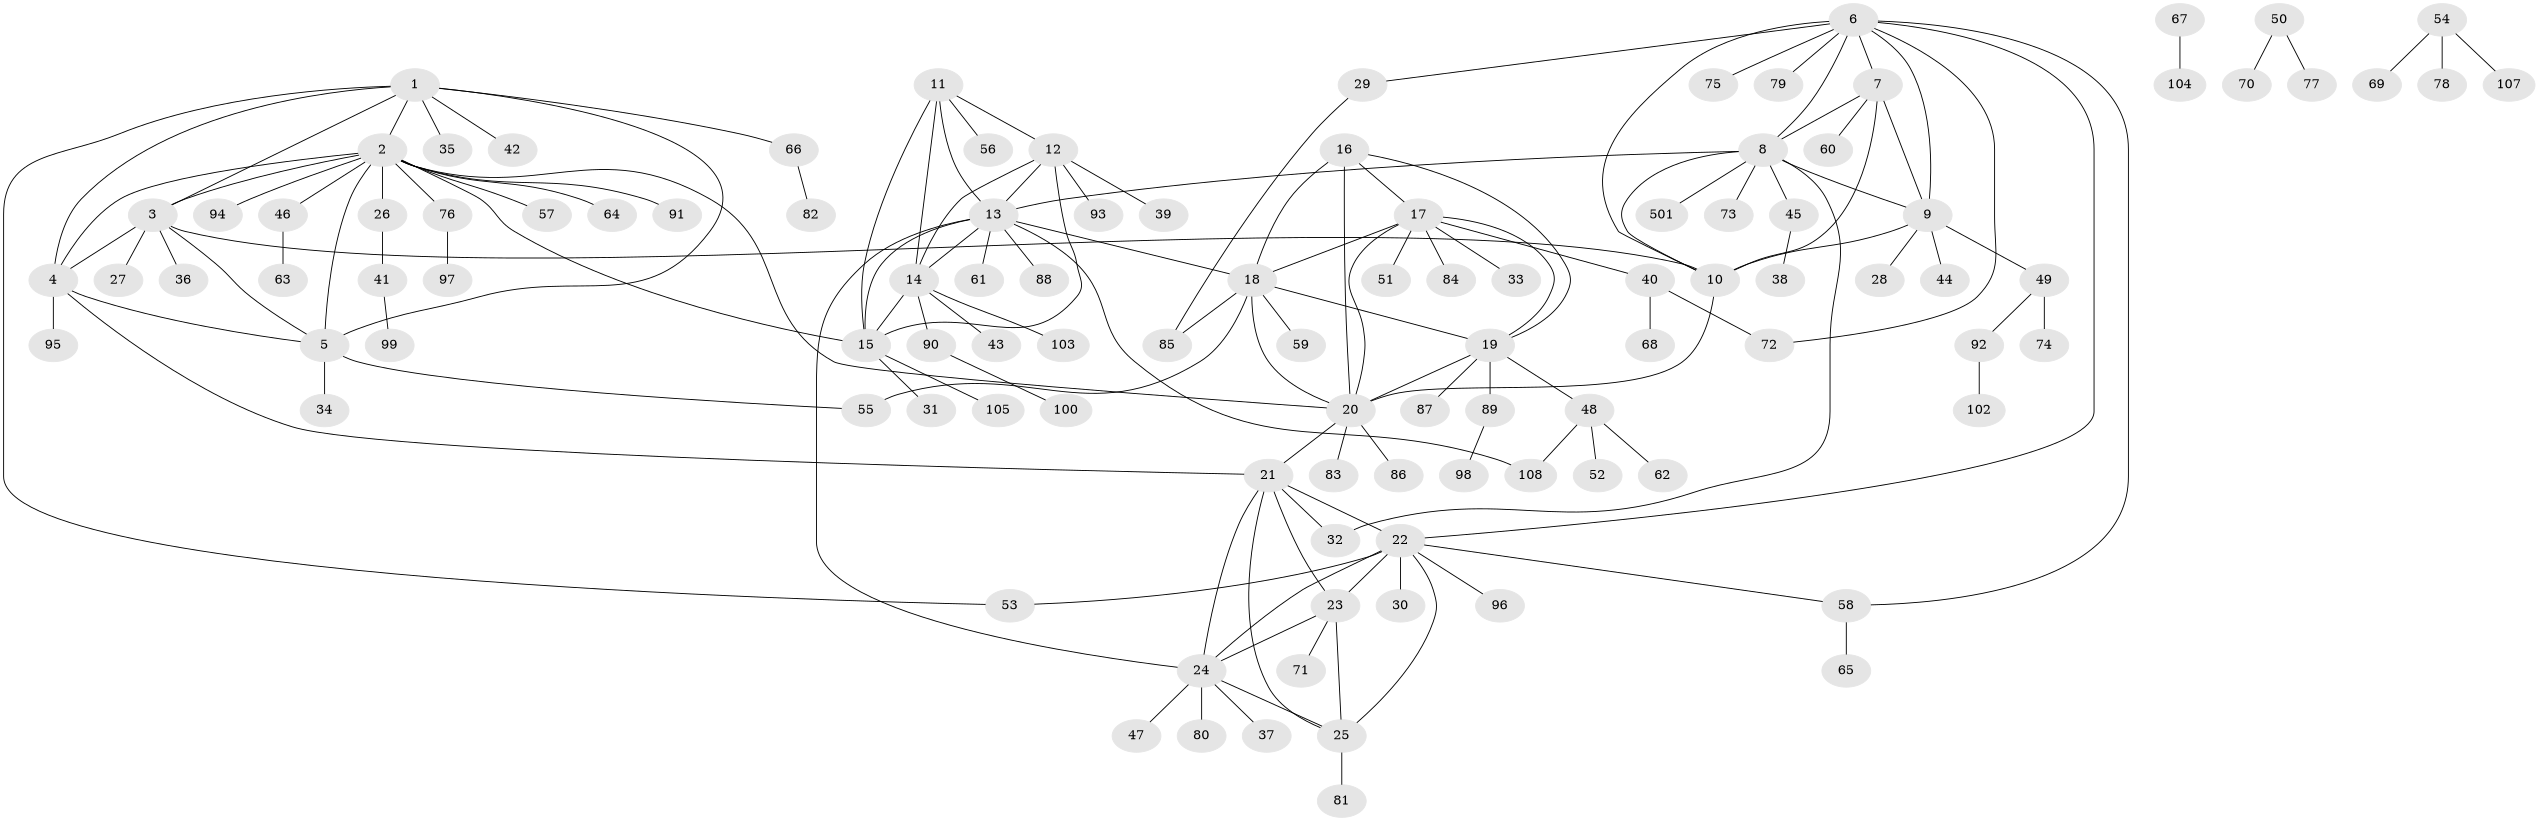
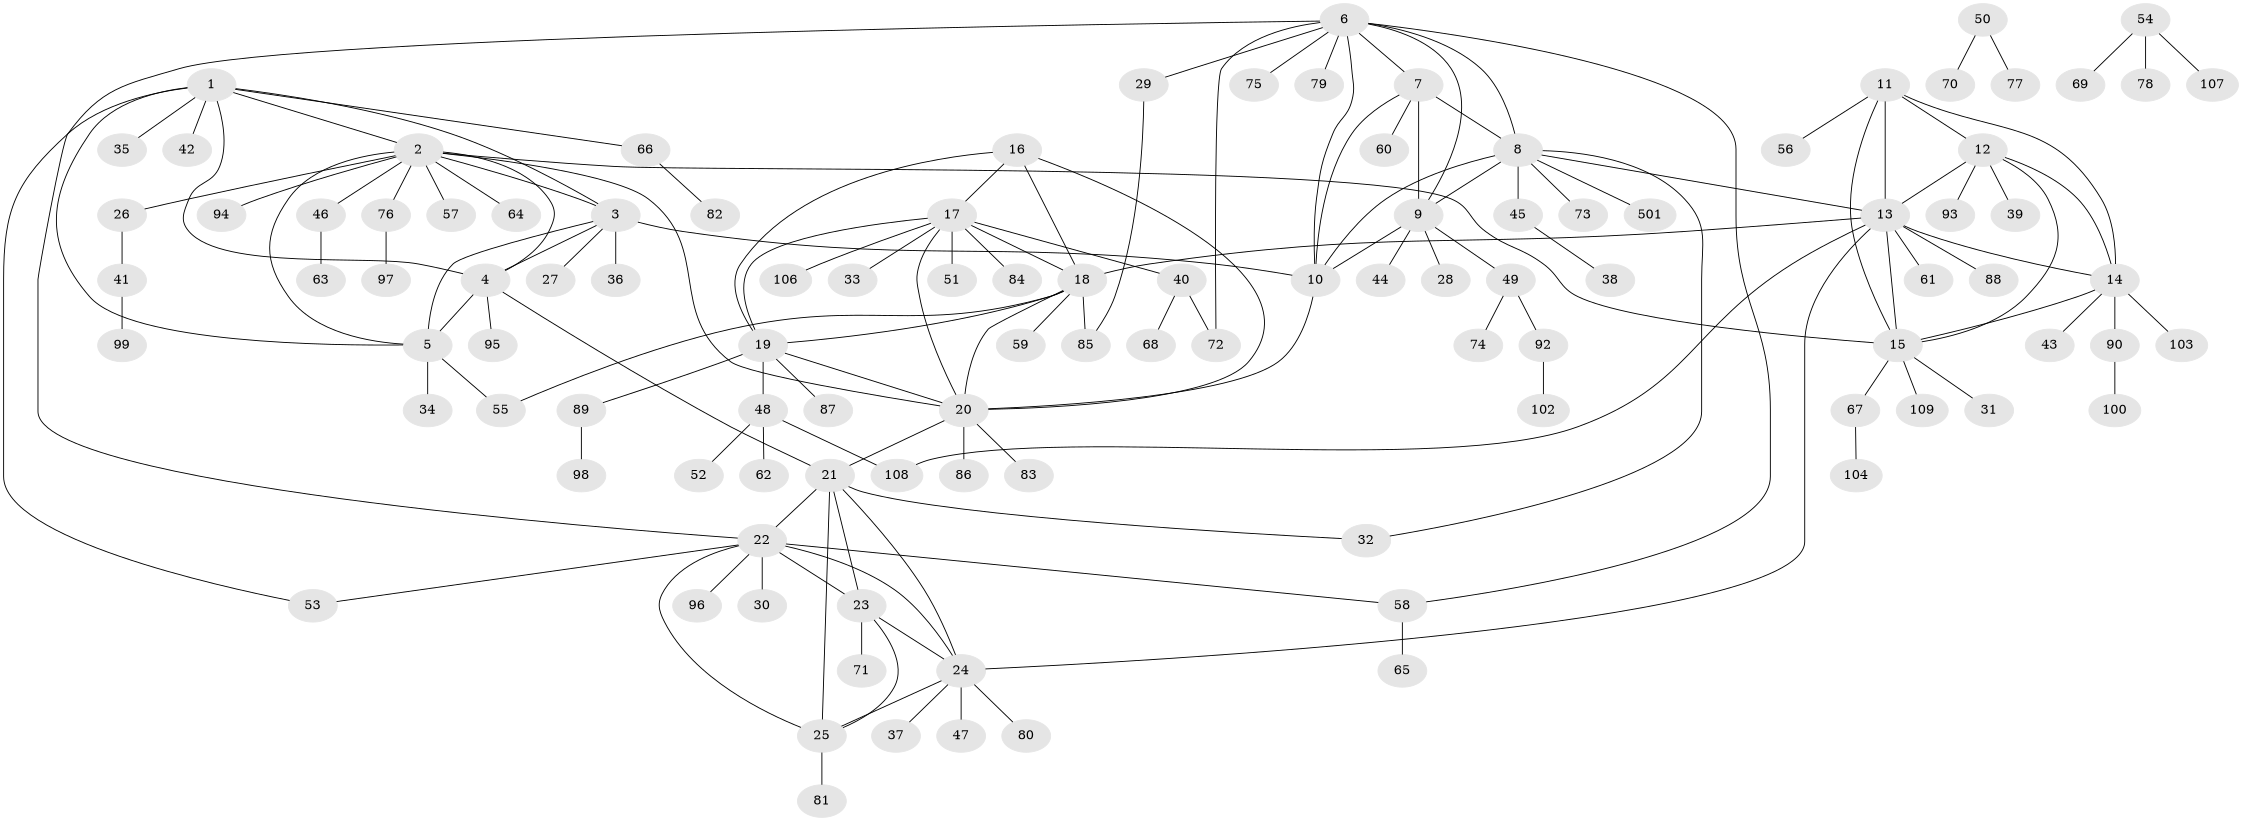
(677, 215) -> none
none -> (786, 280)
none -> (1877, 378)
(998, 410) -> (1922, 410)
